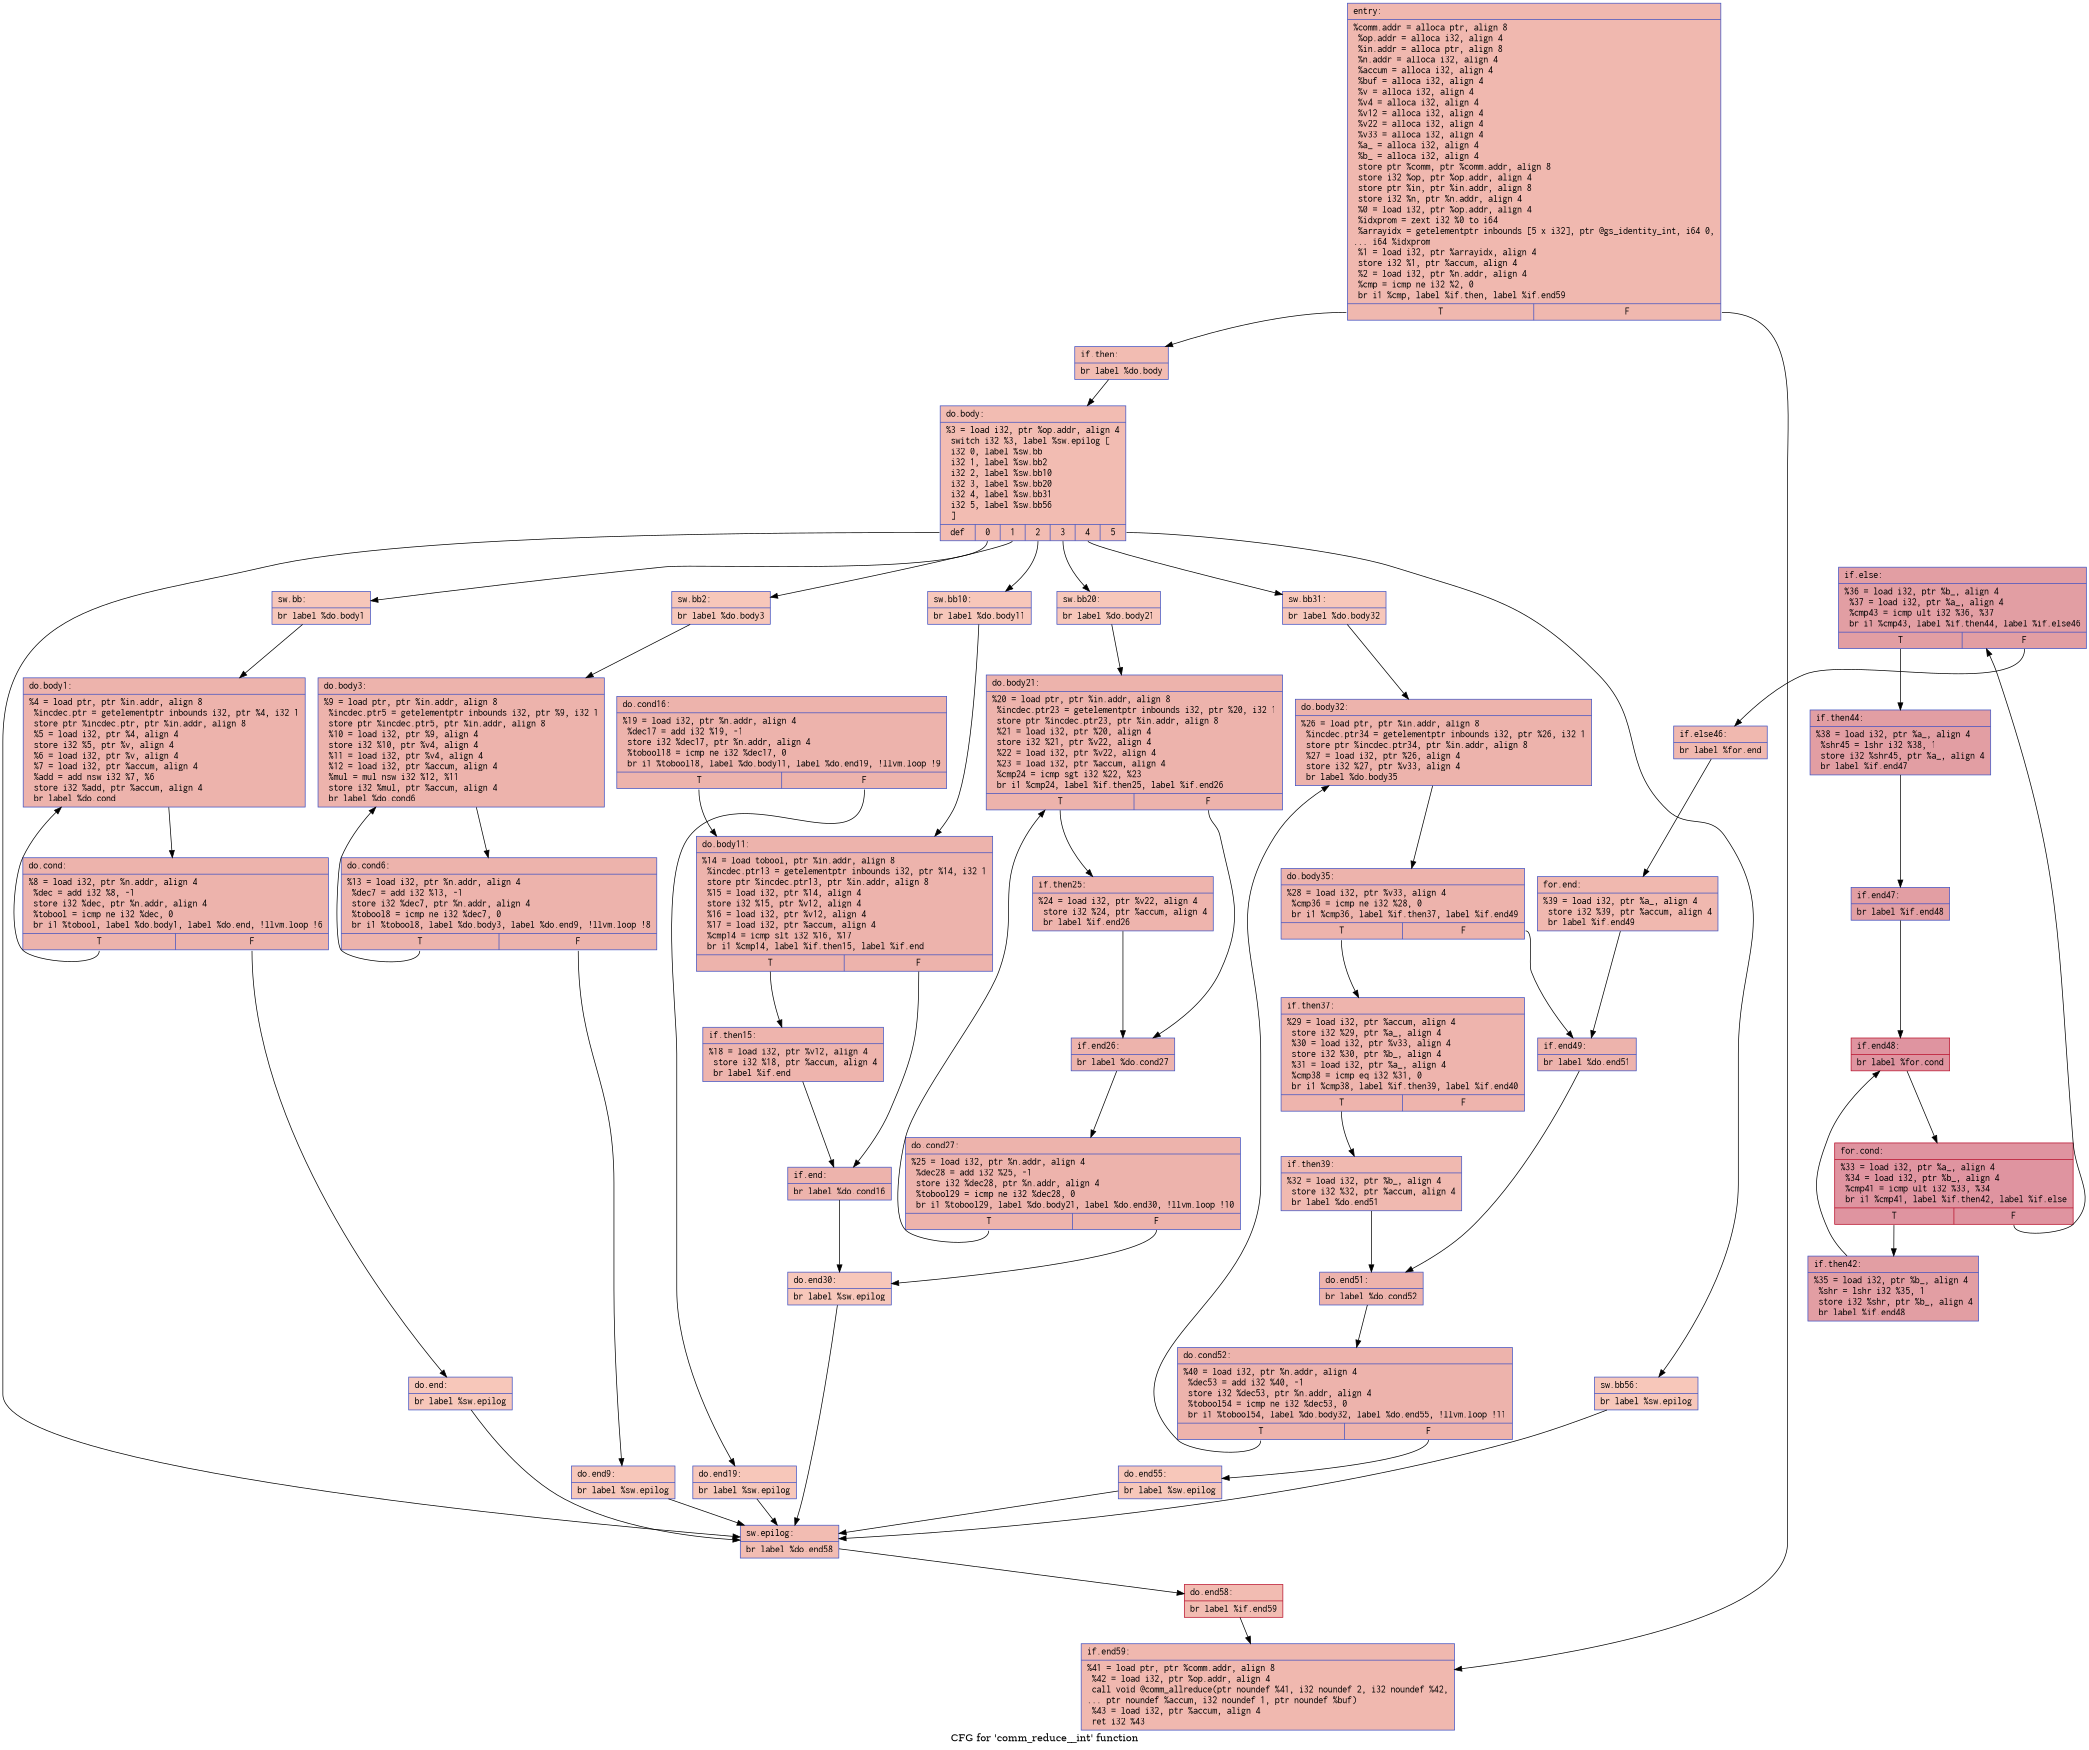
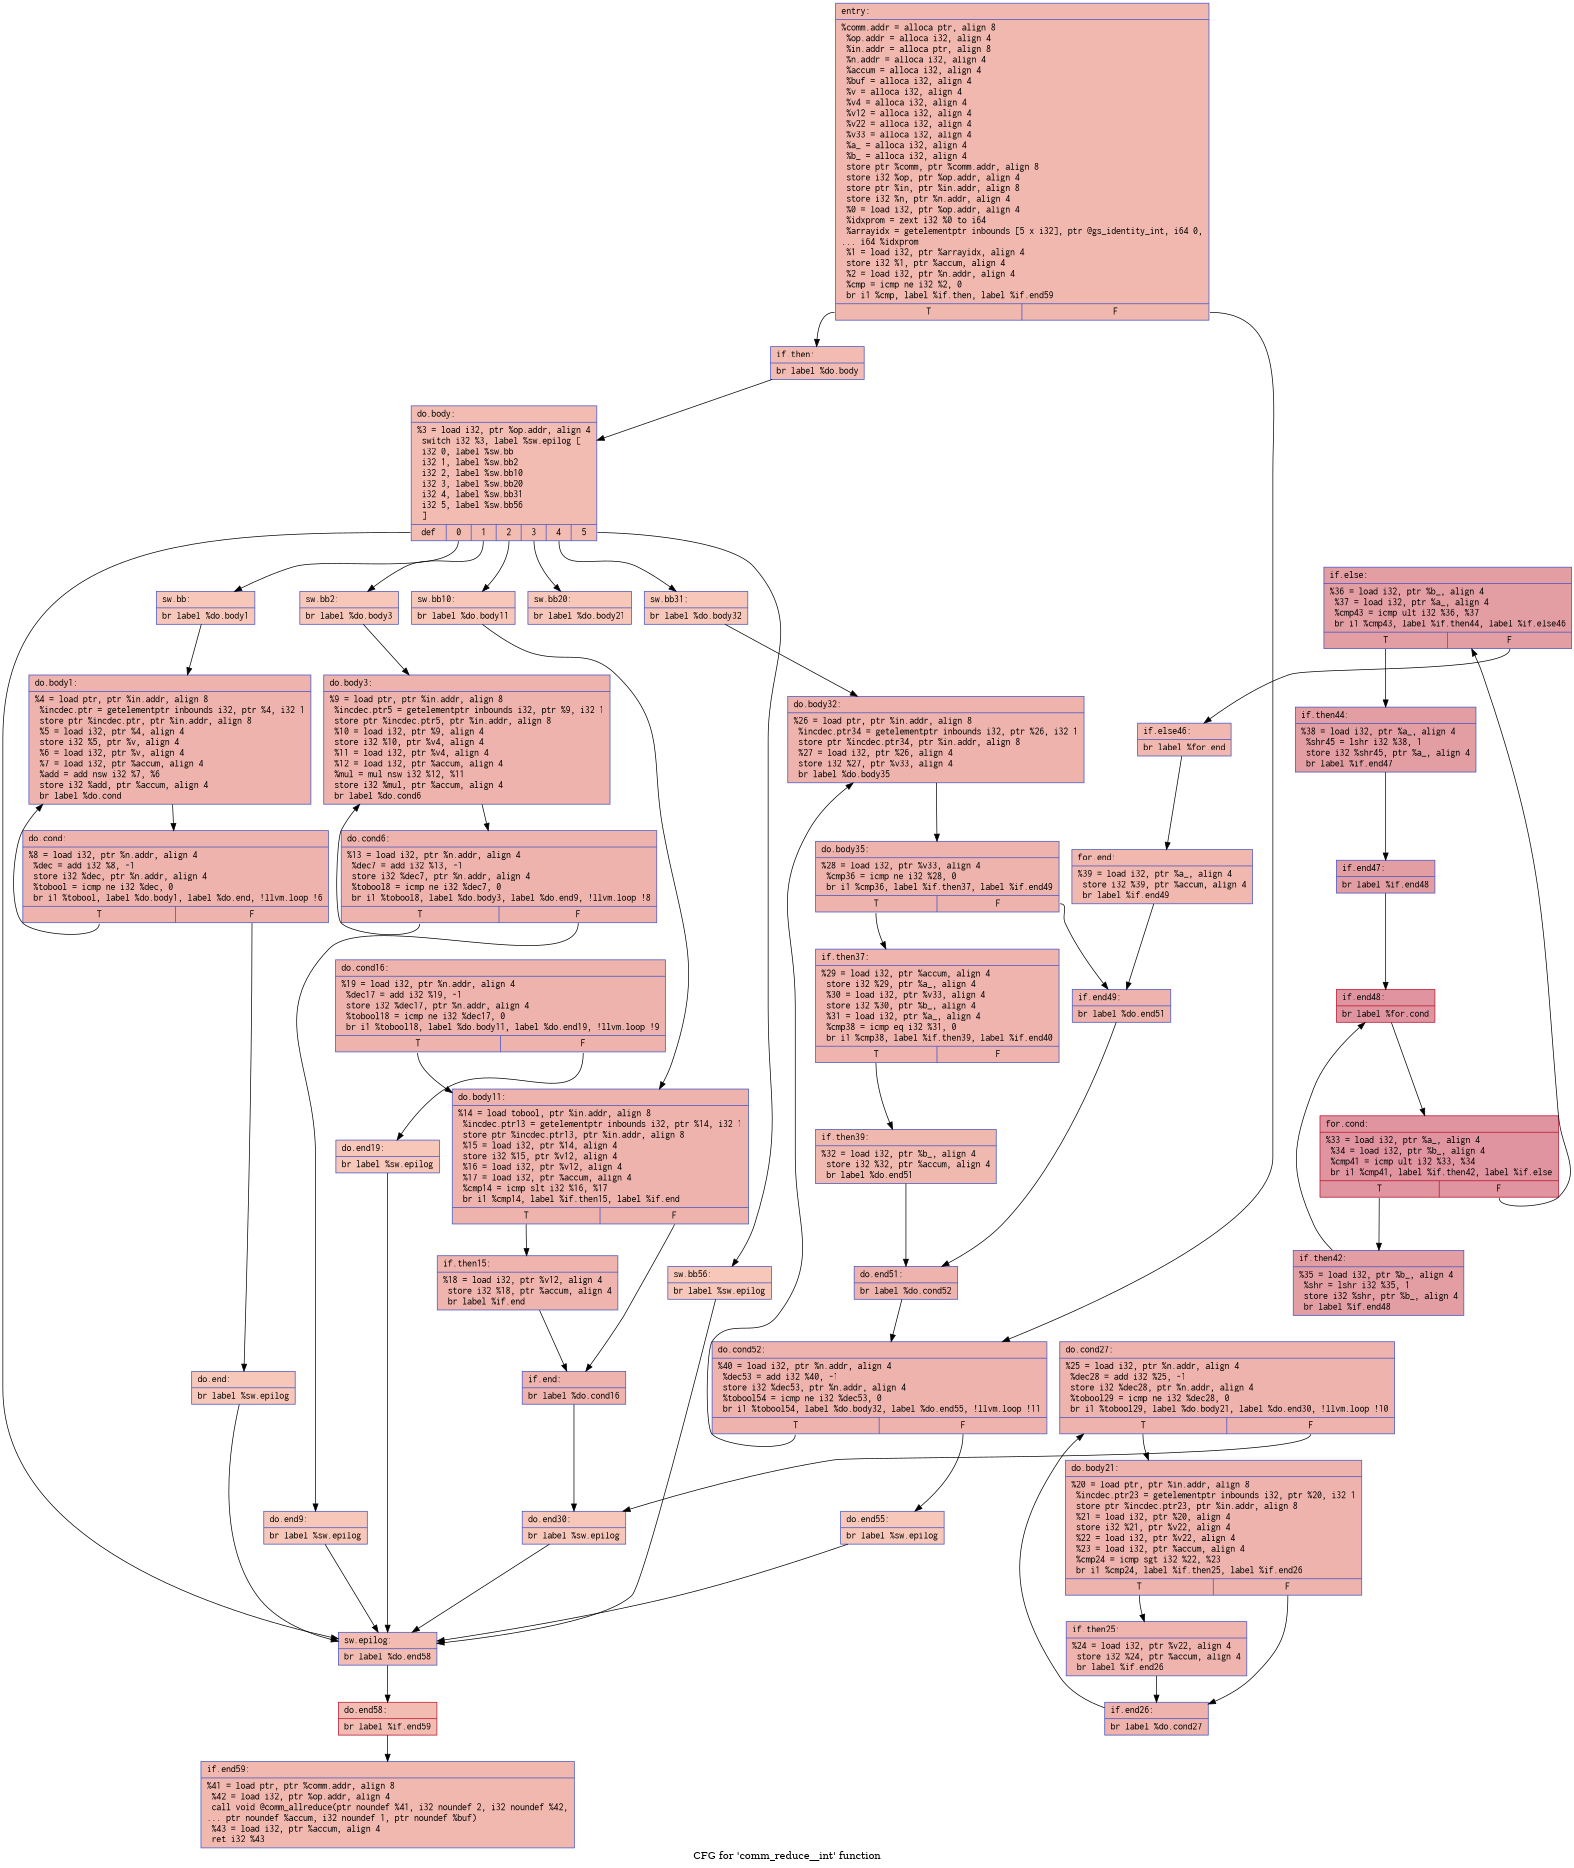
(1116, 646) -> none
(1788, 1092) -> (1273, 882)
